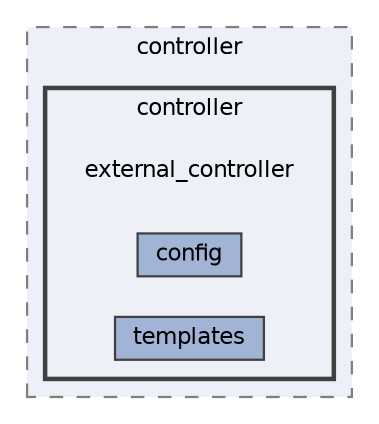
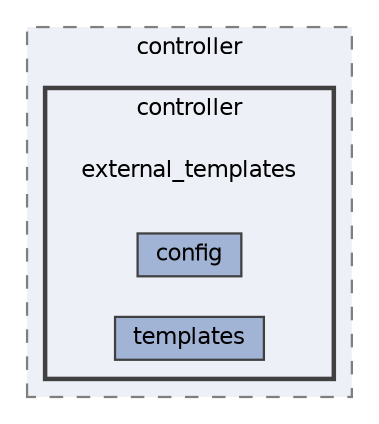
(189, 171) -> (189, 171)
